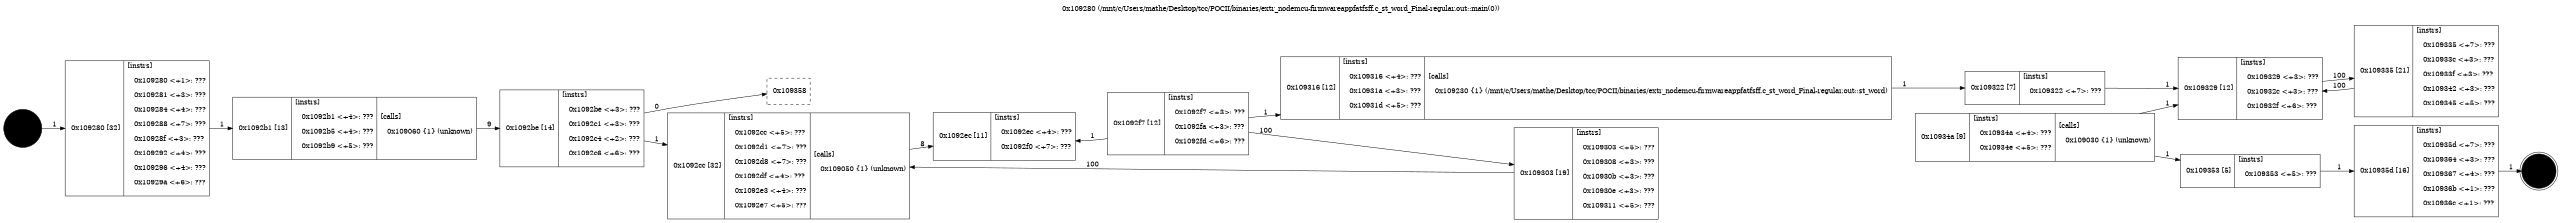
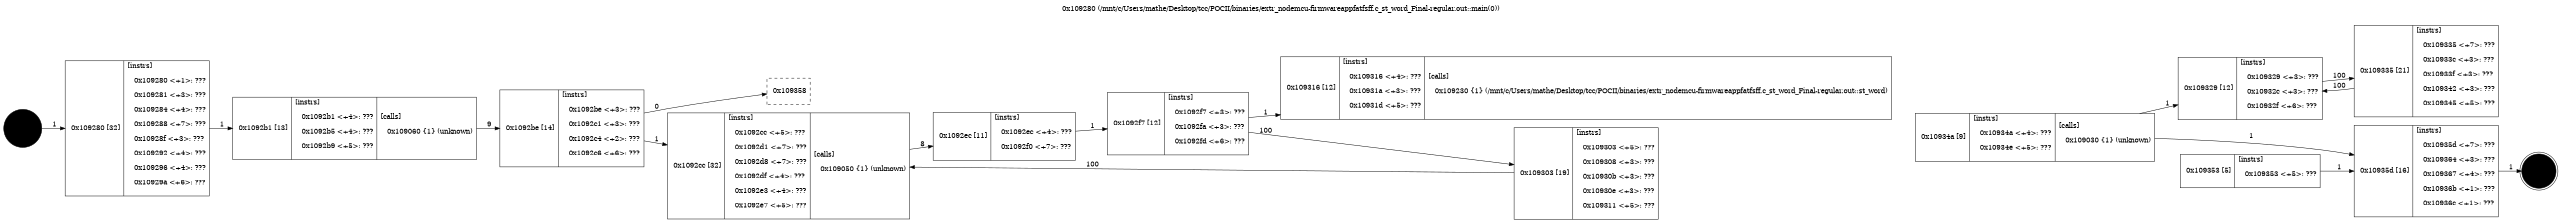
(2035, 88) -> none
(1094, 140) -> (1089, 130)
(2165, 158) -> (2252, 143)
